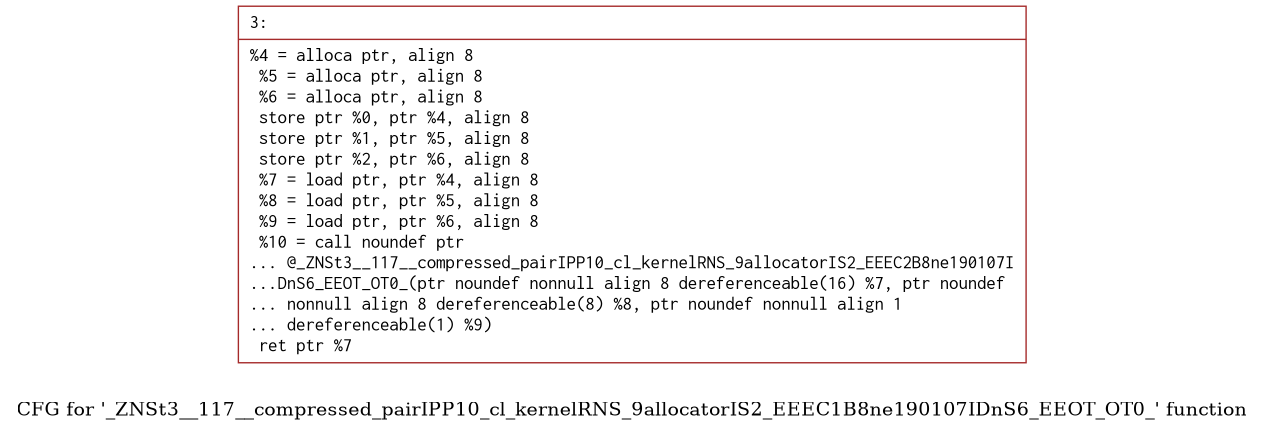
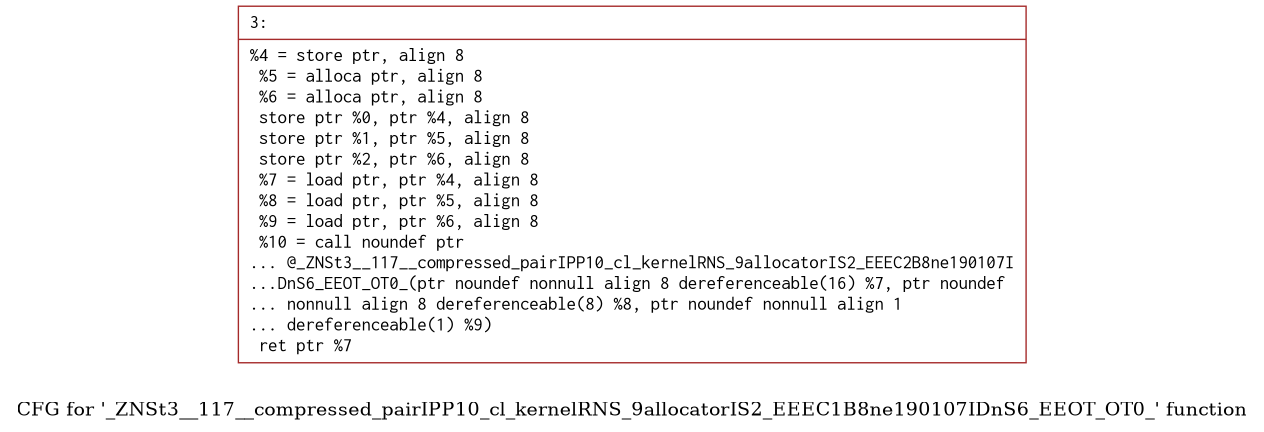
(362, 55) -> (357, 55)
